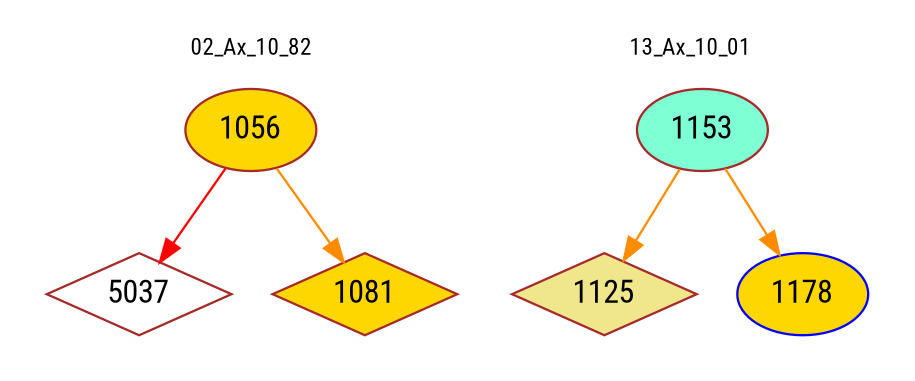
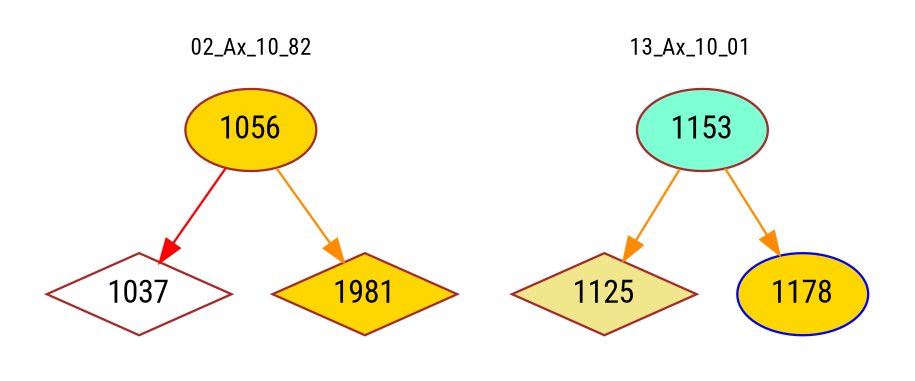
(139, 294) -> (139, 294)
(365, 294) -> (365, 294)
